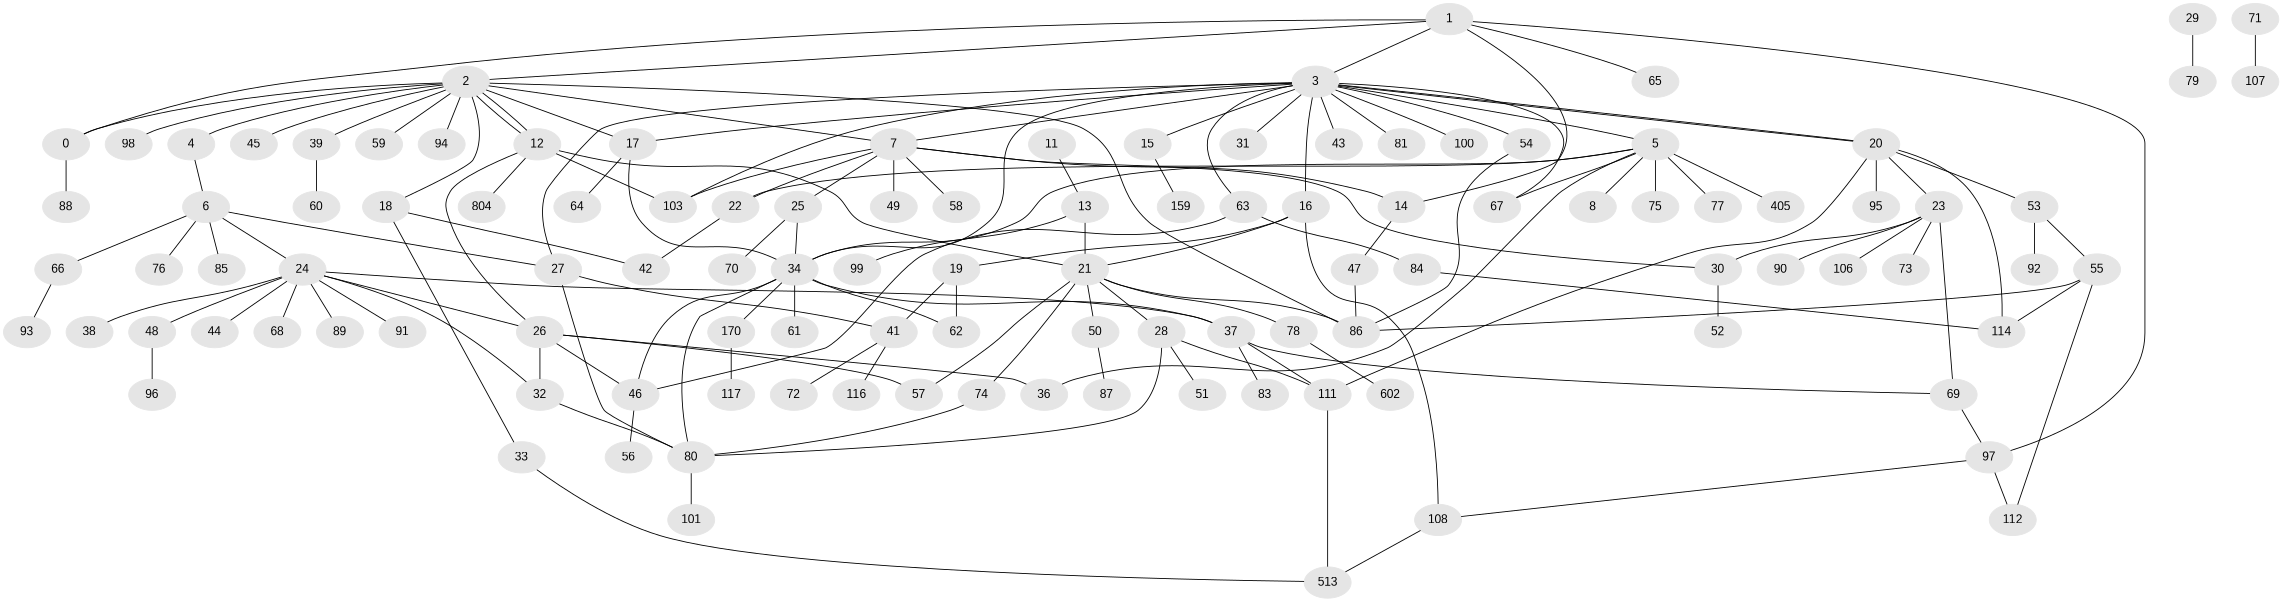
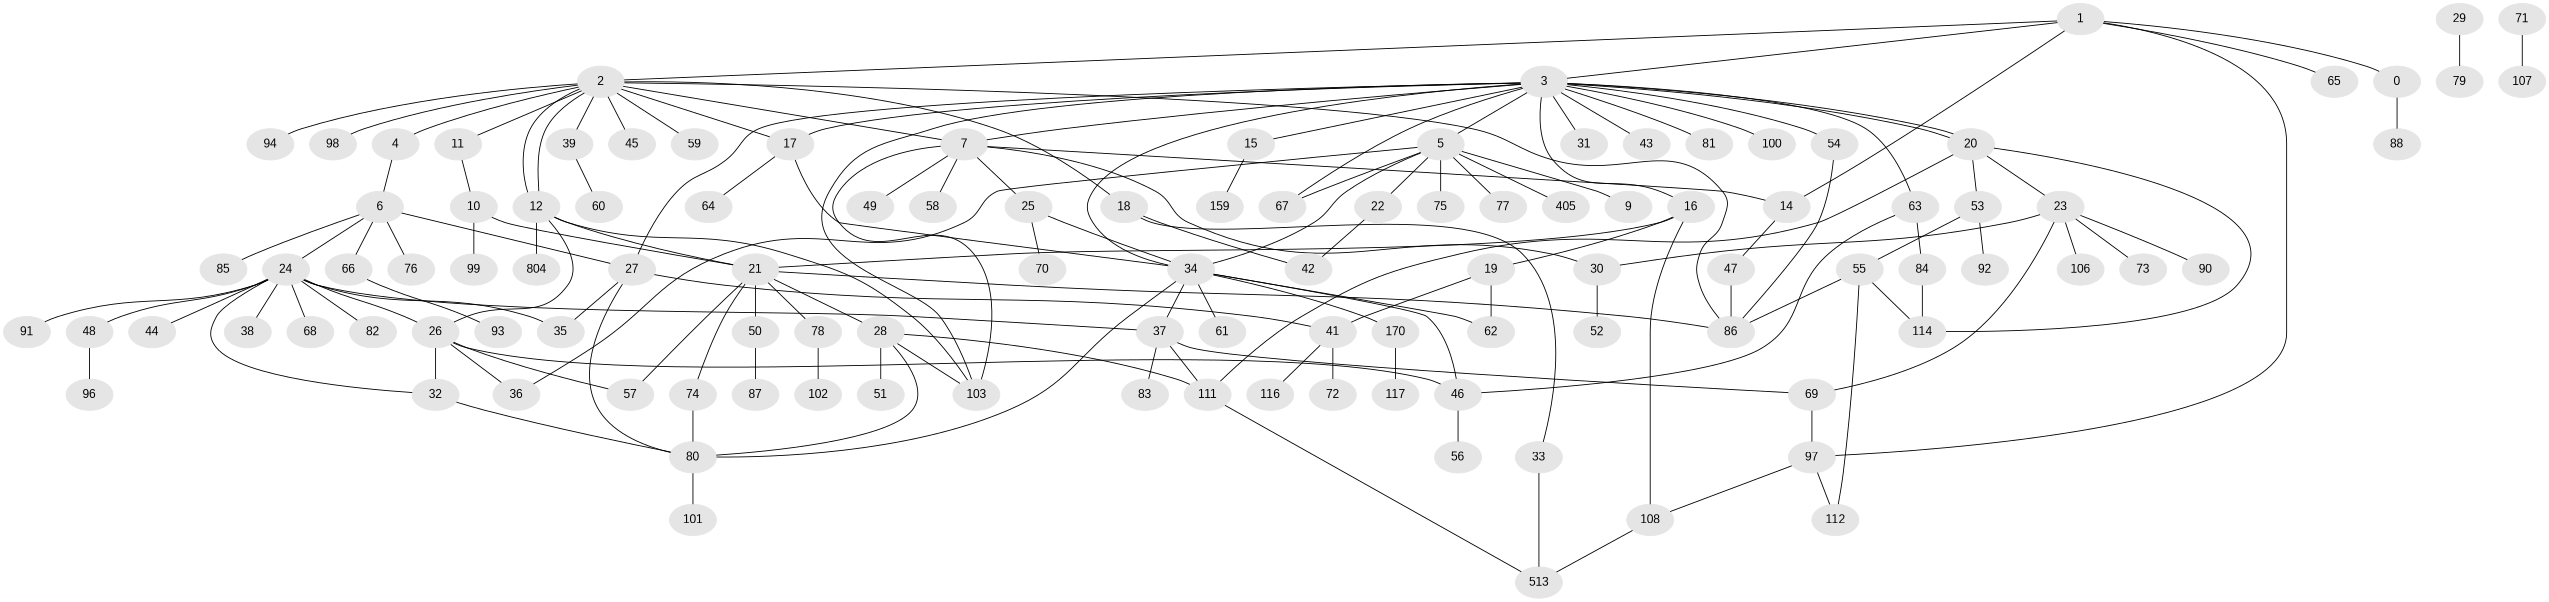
(261, 97) -> (530, 113)
(813, 173) -> none
(1085, 207) -> (474, 207)
(1593, 207) -> (1628, 207)
(1876, 207) -> none
(340, 332) -> (373, 332)
none -> (561, 332)
none -> (921, 359)
(1390, 395) -> (818, 395)
